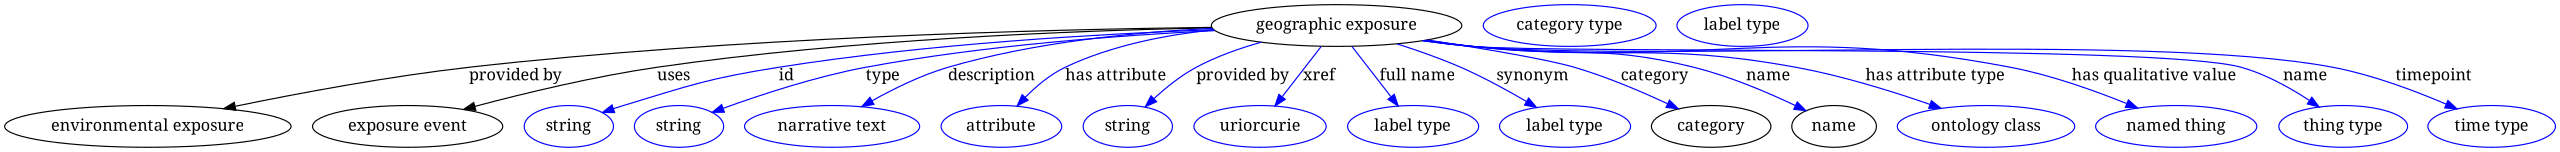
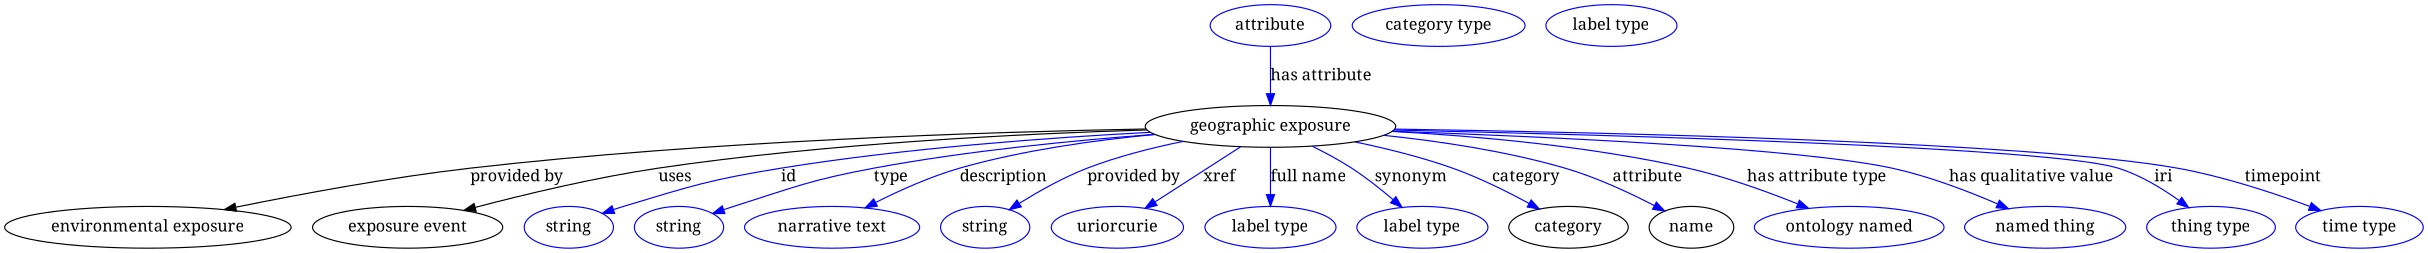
(1114, 49) -> (1270, 70)
(1769, 76) -> (1648, 177)
(2306, 76) -> (2163, 177)
(1986, 126) -> (1849, 227)
